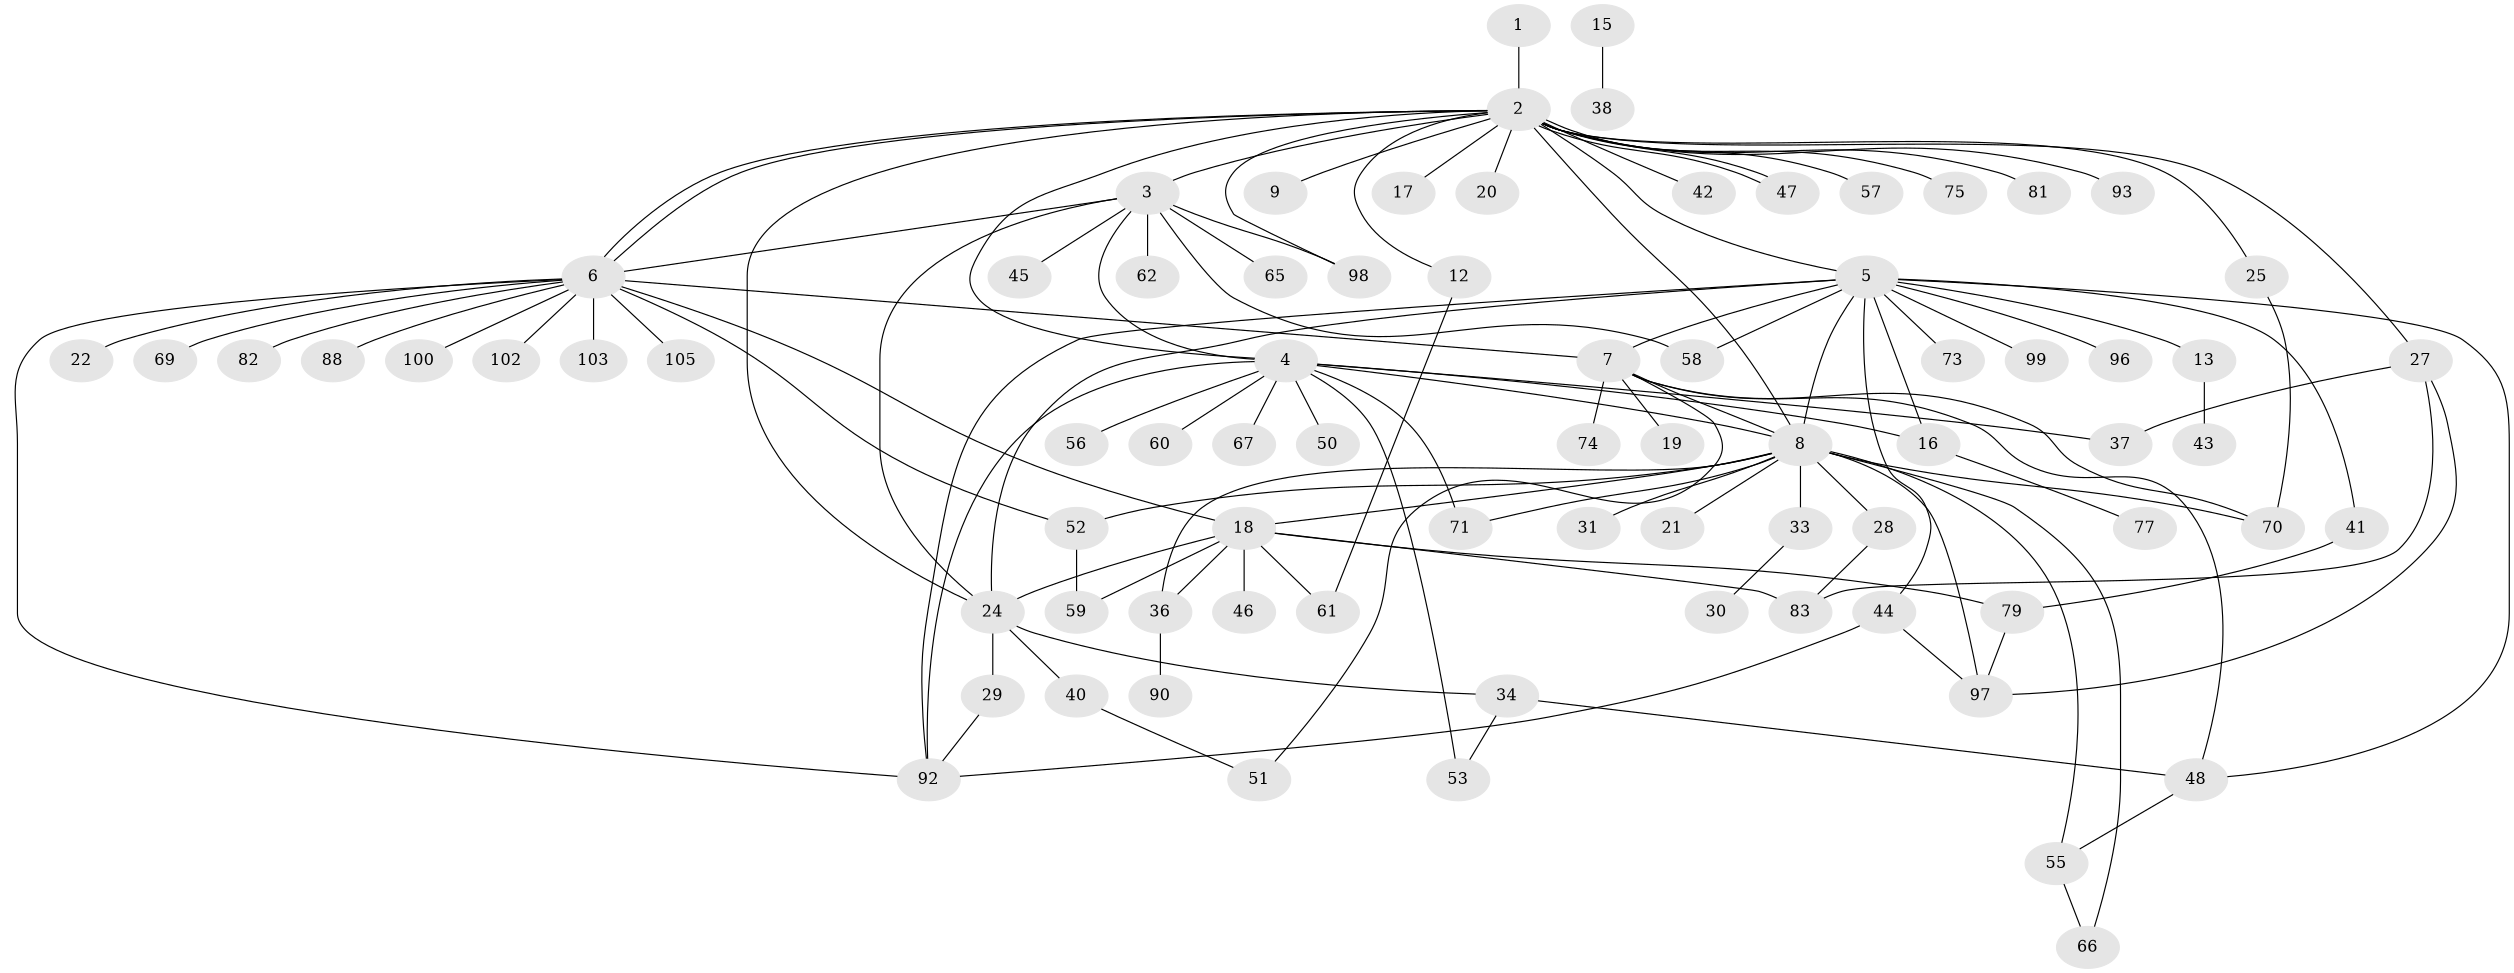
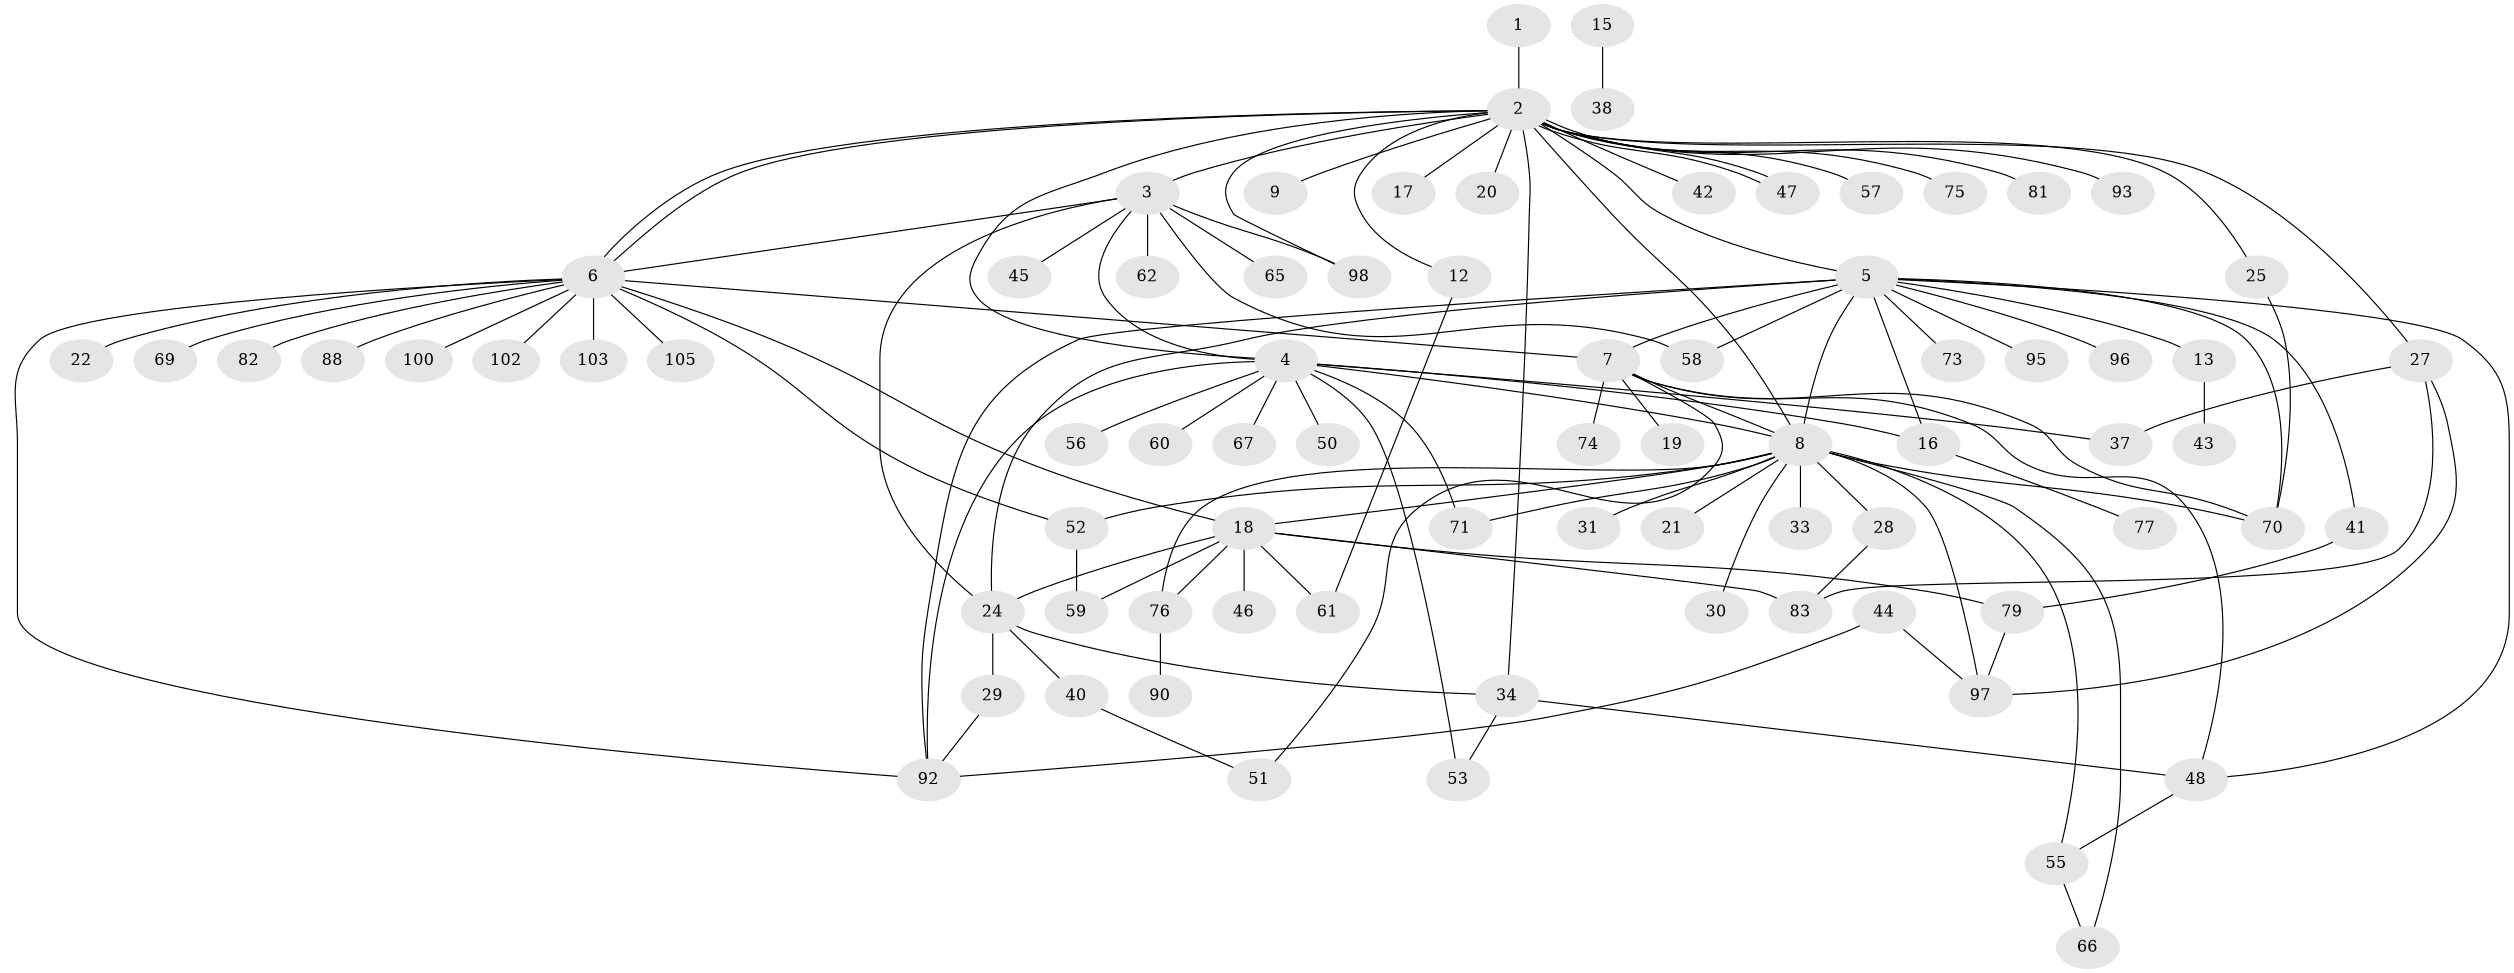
(885, 173) -> (1523, 402)
(2037, 361) -> (2037, 361)
(1884, 458) -> (2226, 327)
(1765, 564) -> (1750, 525)
(1160, 612) -> (1160, 612)
